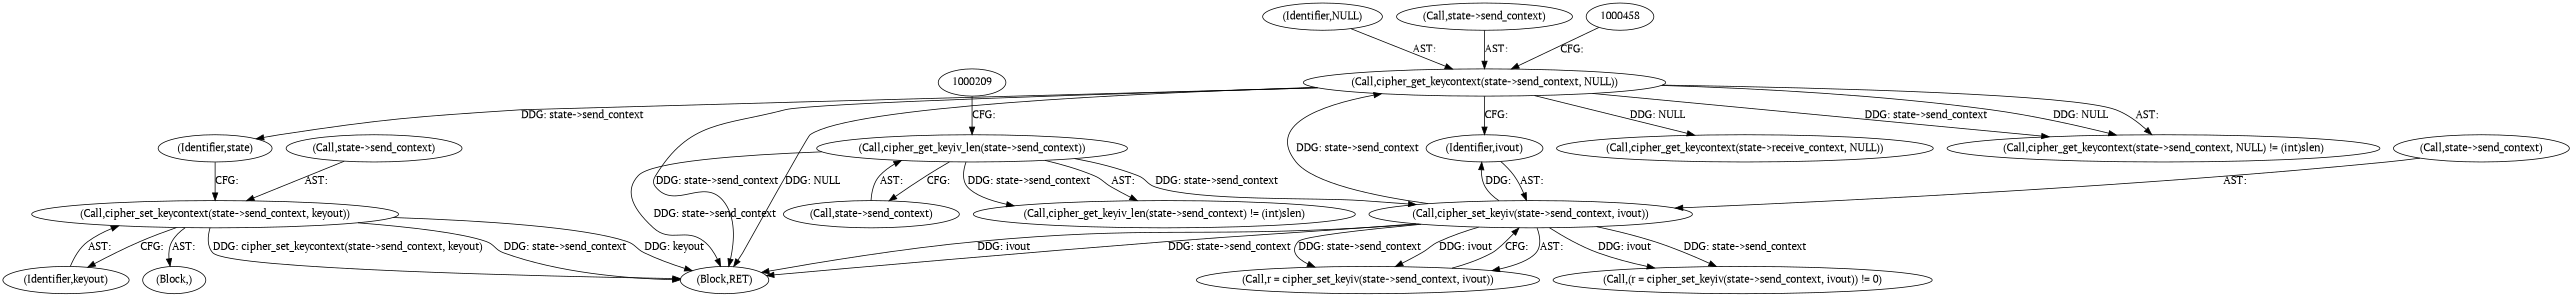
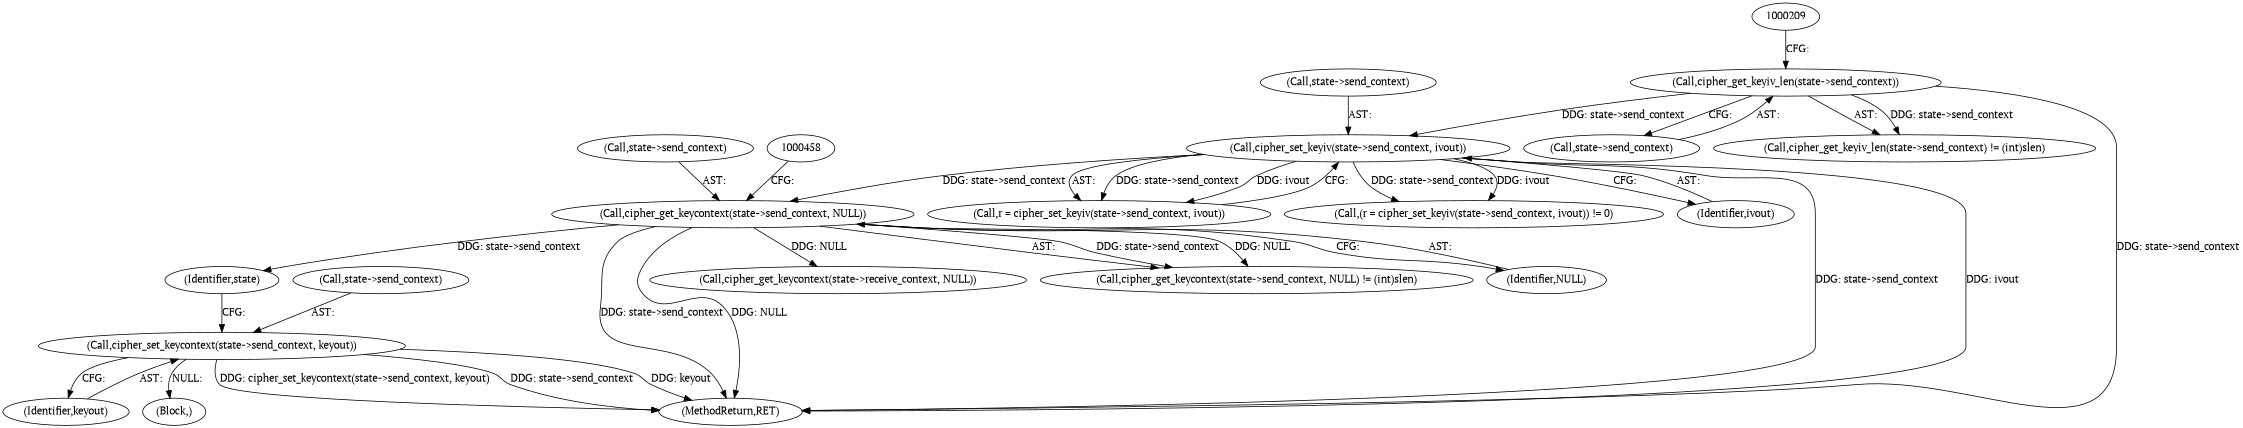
(1485, 112) -> (1258, 237)
(1500, 181) -> (1626, 181)
(185, 247) -> (189, 379)
(725, 280) -> (731, 412)
